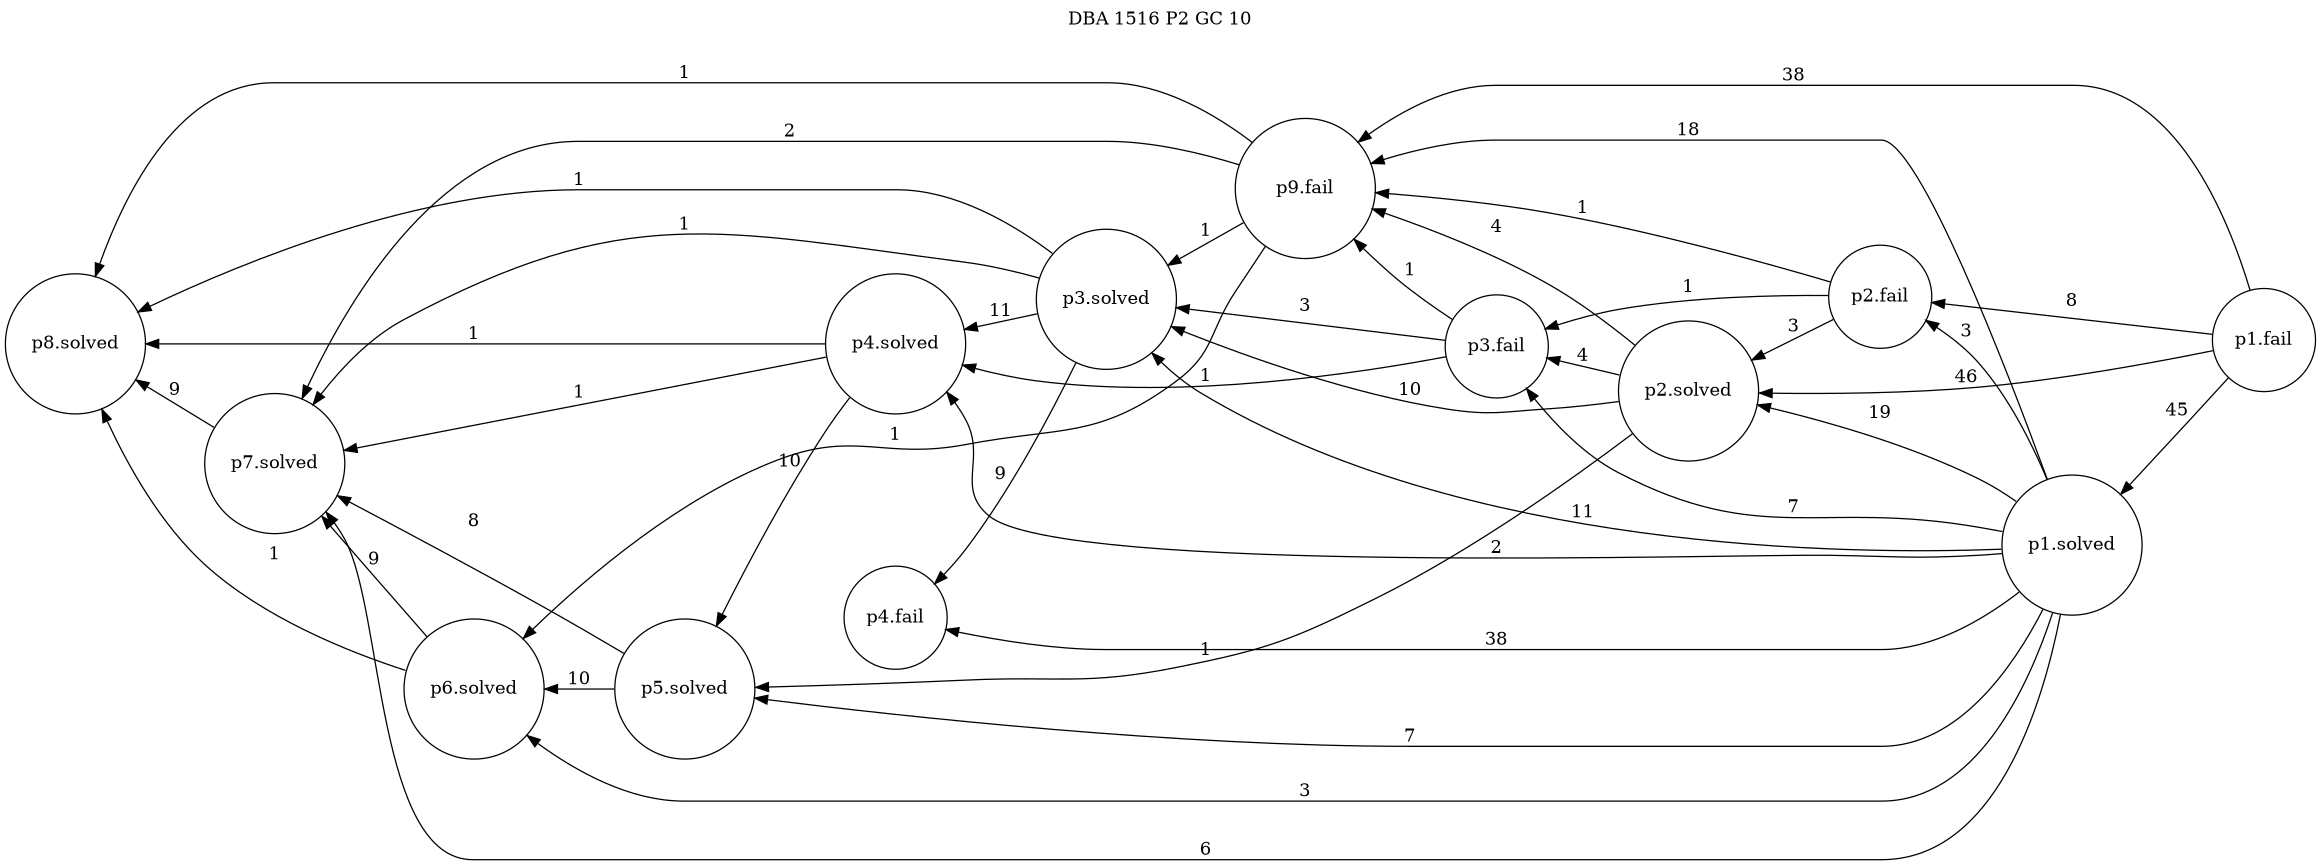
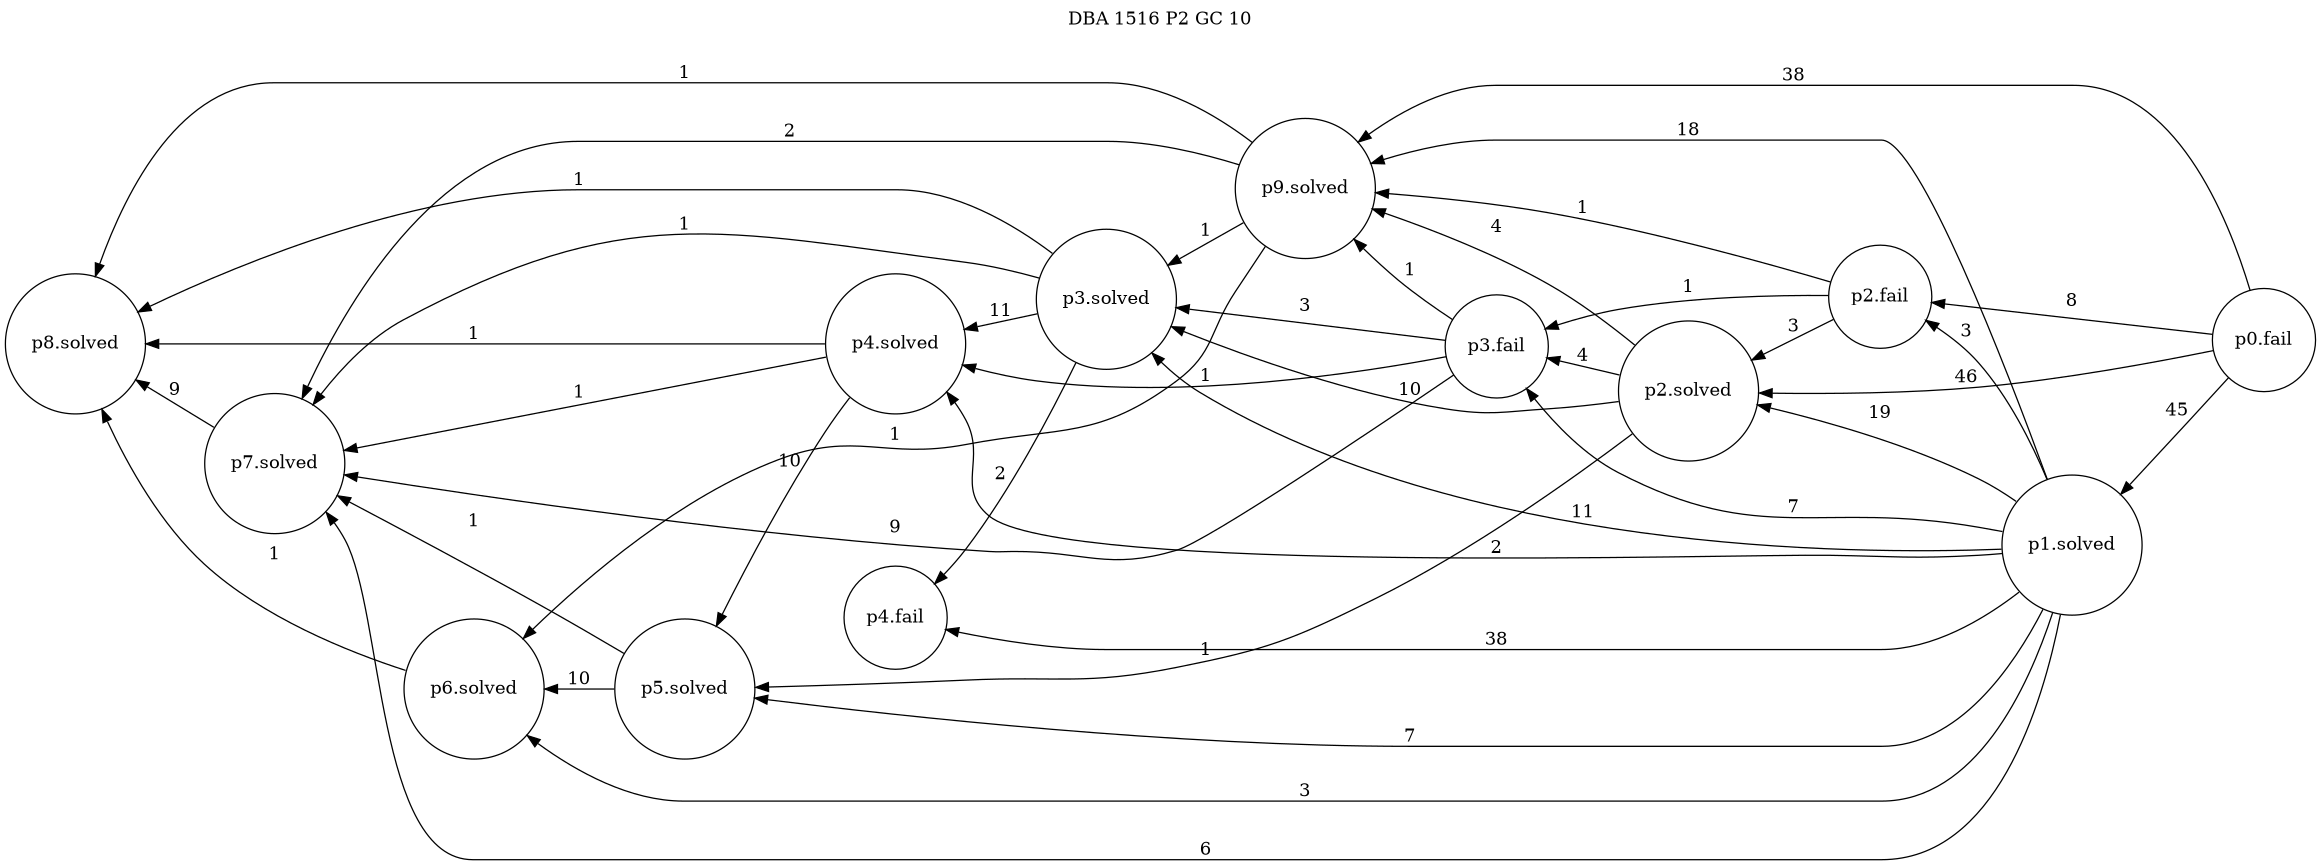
(1305, 188) -> (1305, 188)
(2264, 340) -> (2264, 340)
(1001, 474) -> (1001, 474)
(474, 522) -> (474, 522)
(379, 581) -> (930, 547)
